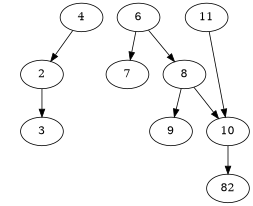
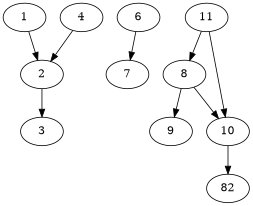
none -> (25, 17)
(159, 43) -> (197, 42)
